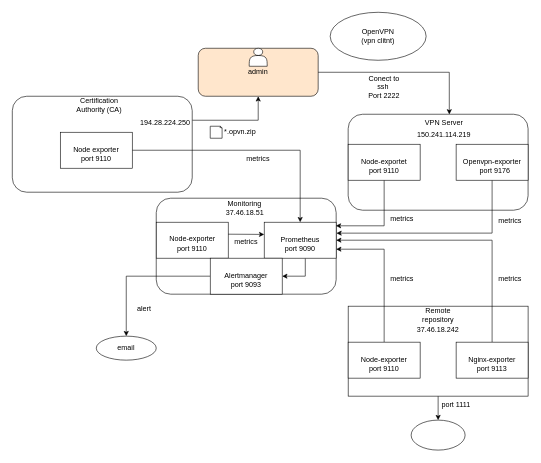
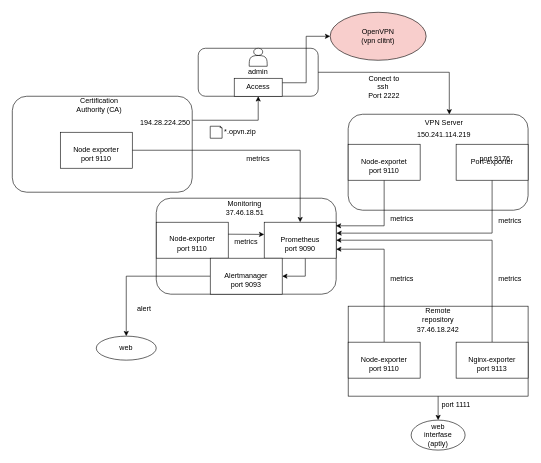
(378, 36) -> (378, 36)
(258, 72) -> (258, 72)
none -> (306, 83)
none -> (258, 87)
(492, 162) -> (492, 162)
(495, 171) -> (495, 159)
(126, 348) -> (126, 348)
none -> (438, 435)
